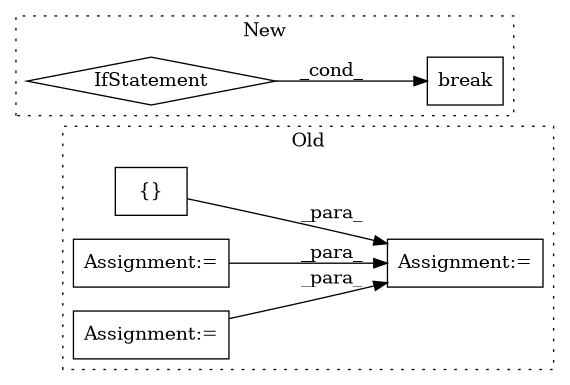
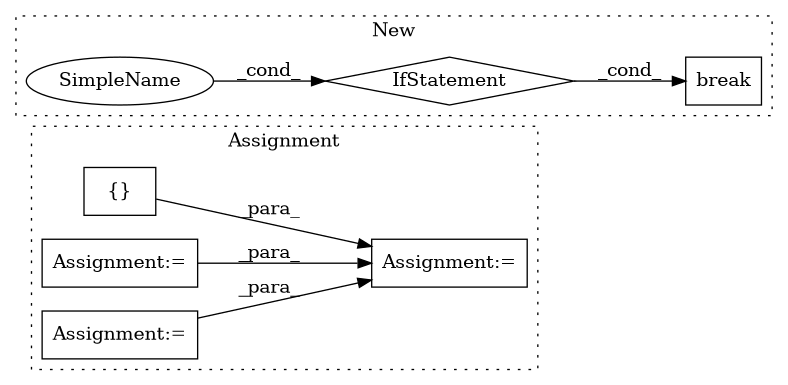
none -> (120, 81)
(308, 142) -> (285, 142)
